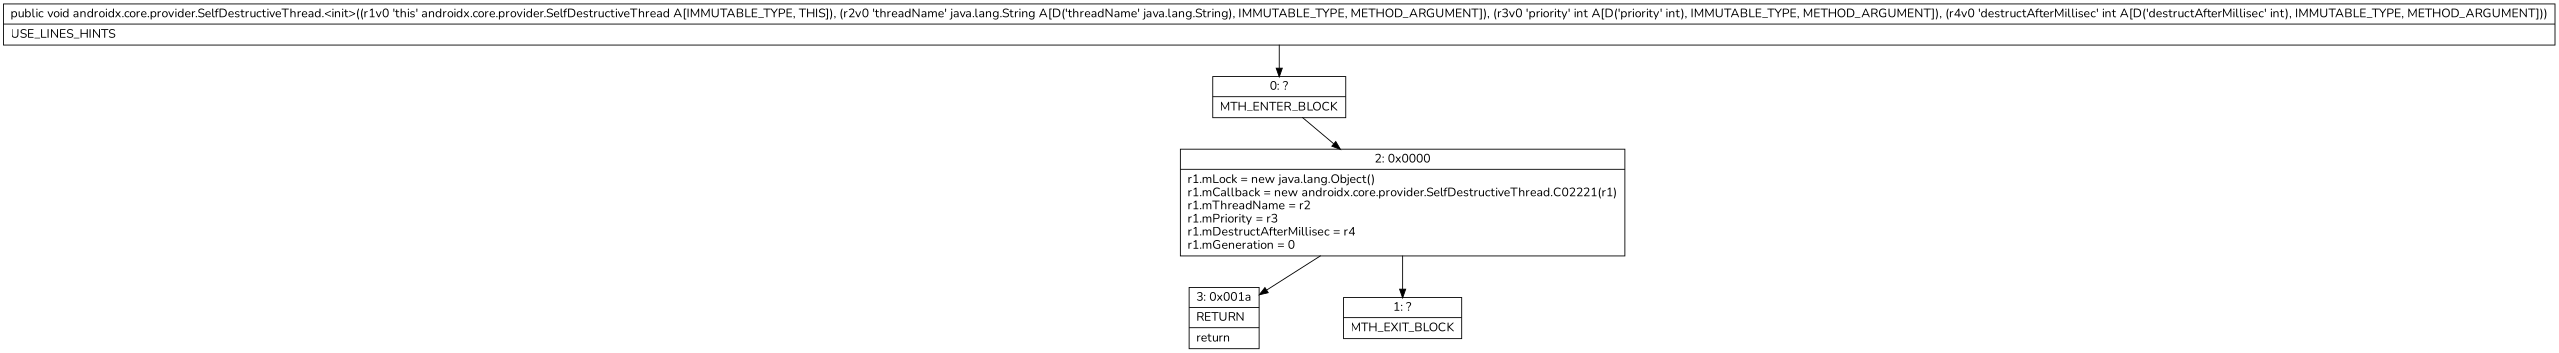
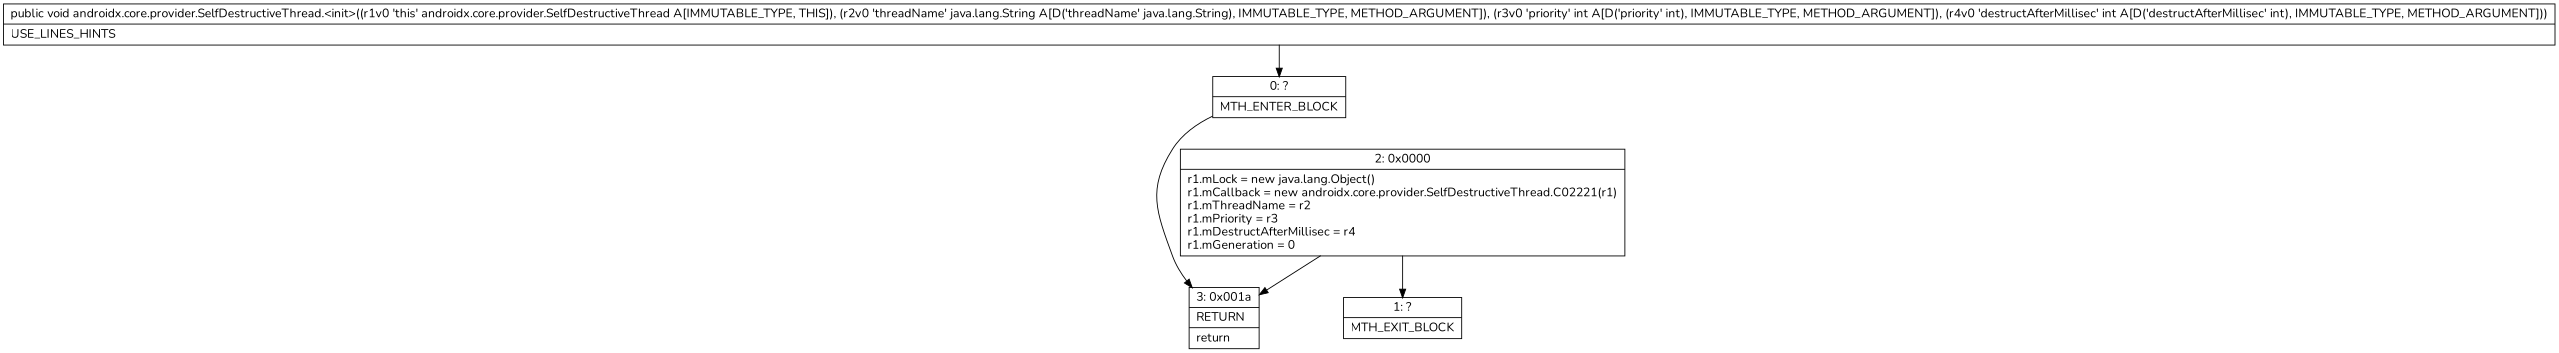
(1318, 131) -> (1157, 190)
